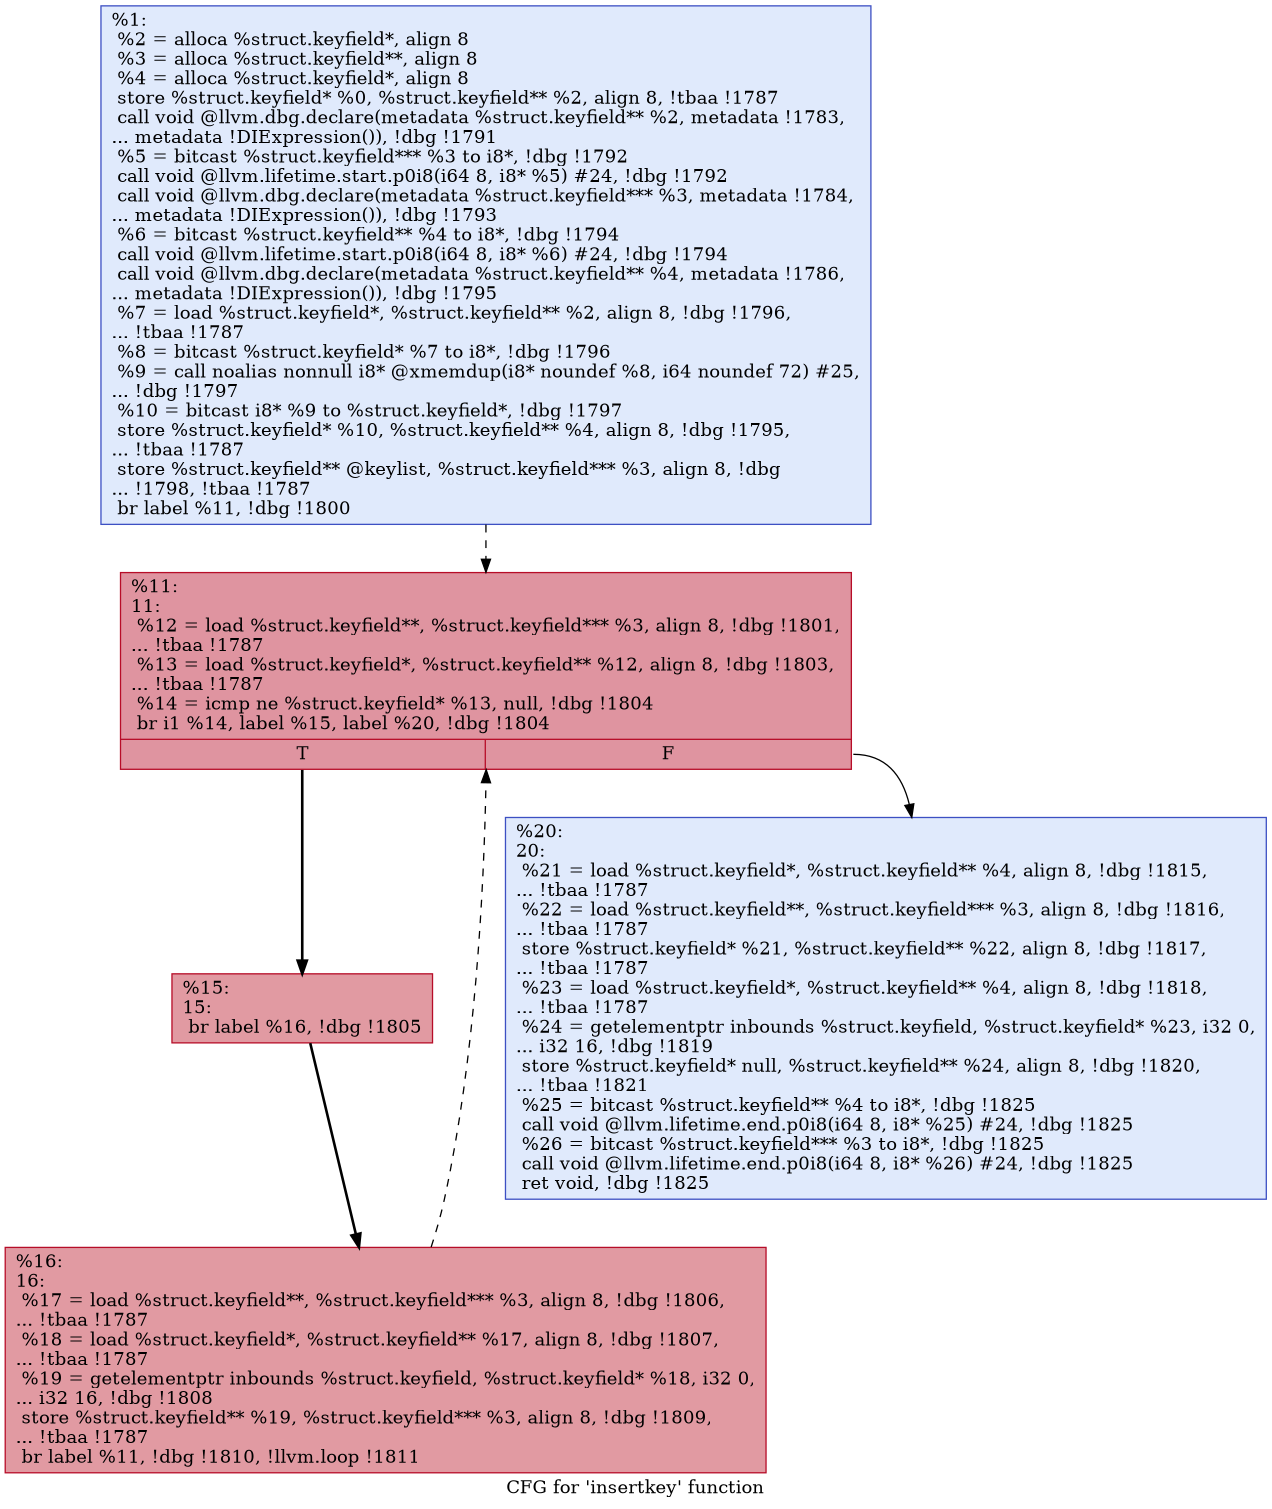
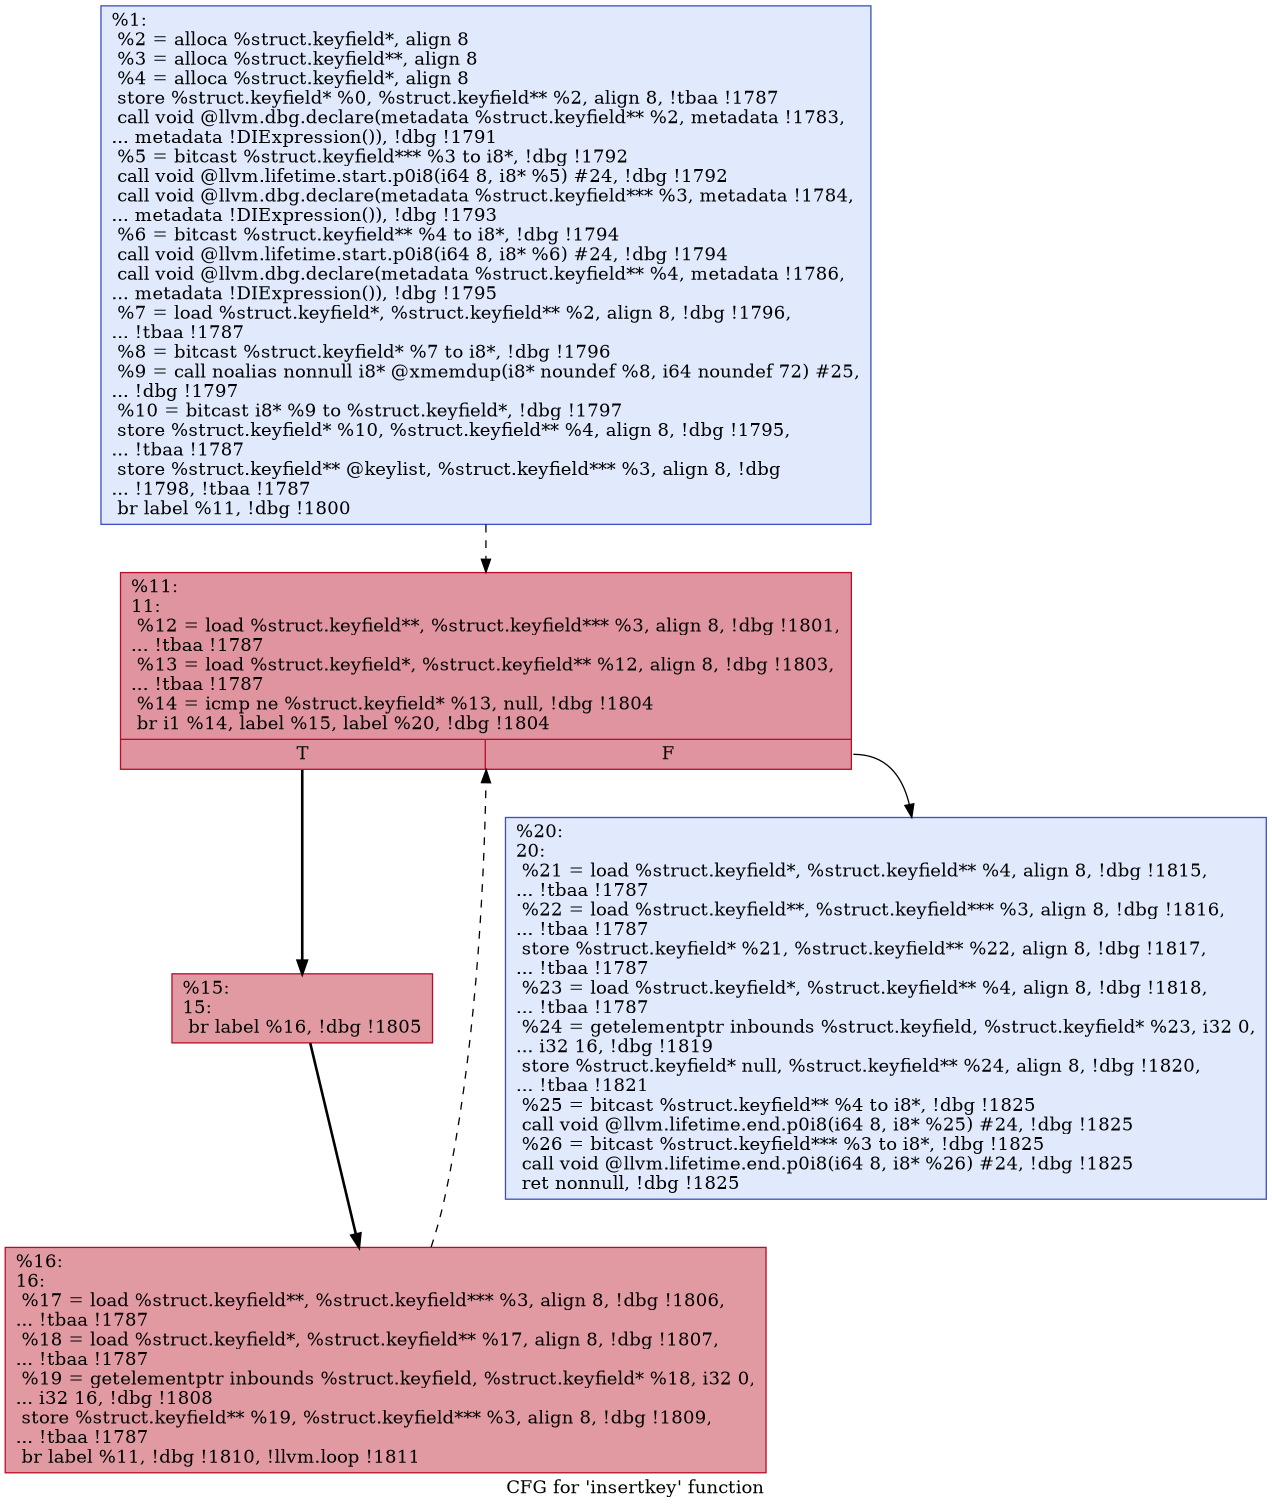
(613, 1184) -> (628, 1184)
